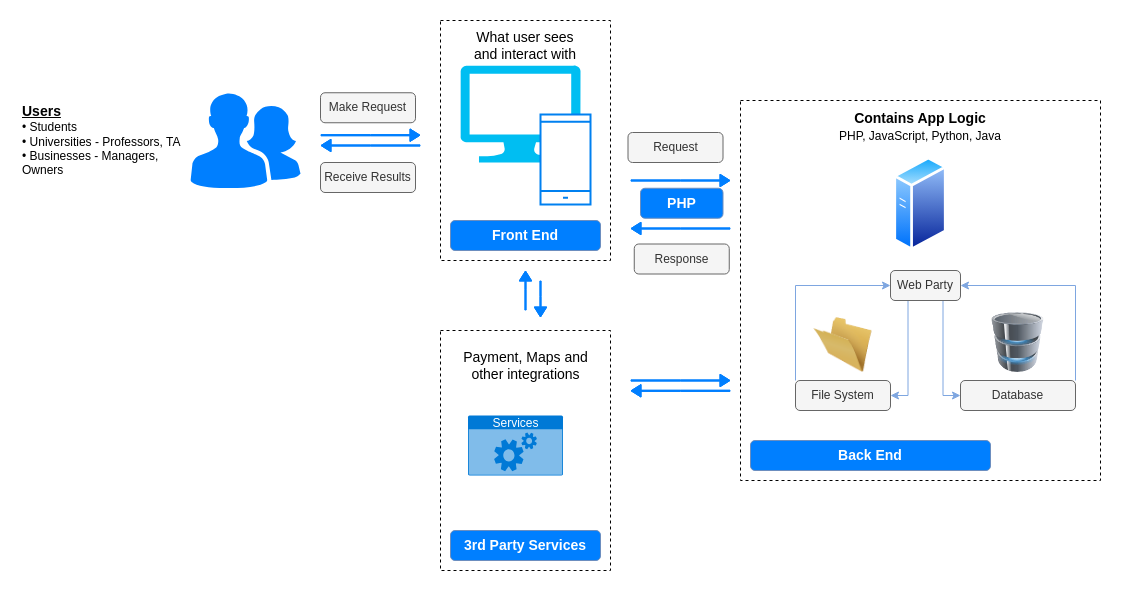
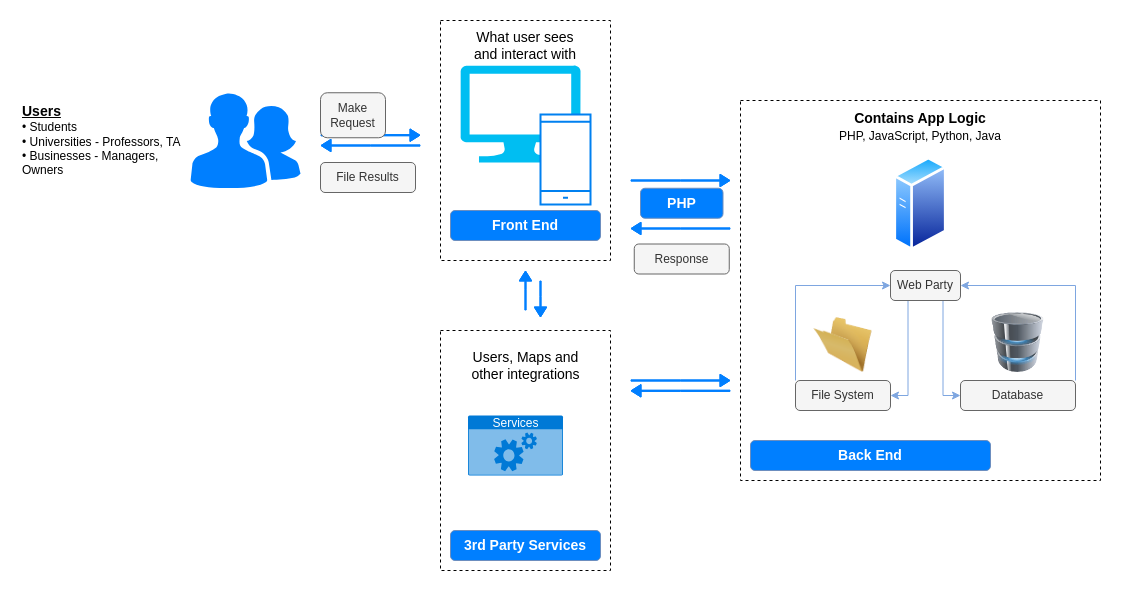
(368, 108) -> (353, 115)
(676, 148) -> none
(368, 178) -> (368, 178)
(526, 236) -> (526, 226)
(526, 366) -> (526, 366)
